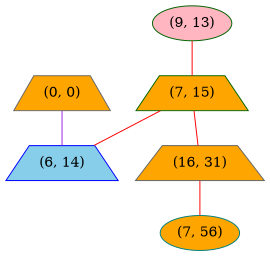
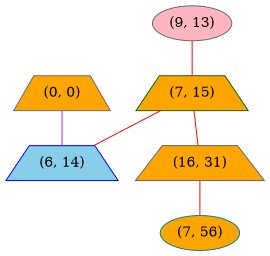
(192, 23) -> (192, 23)
